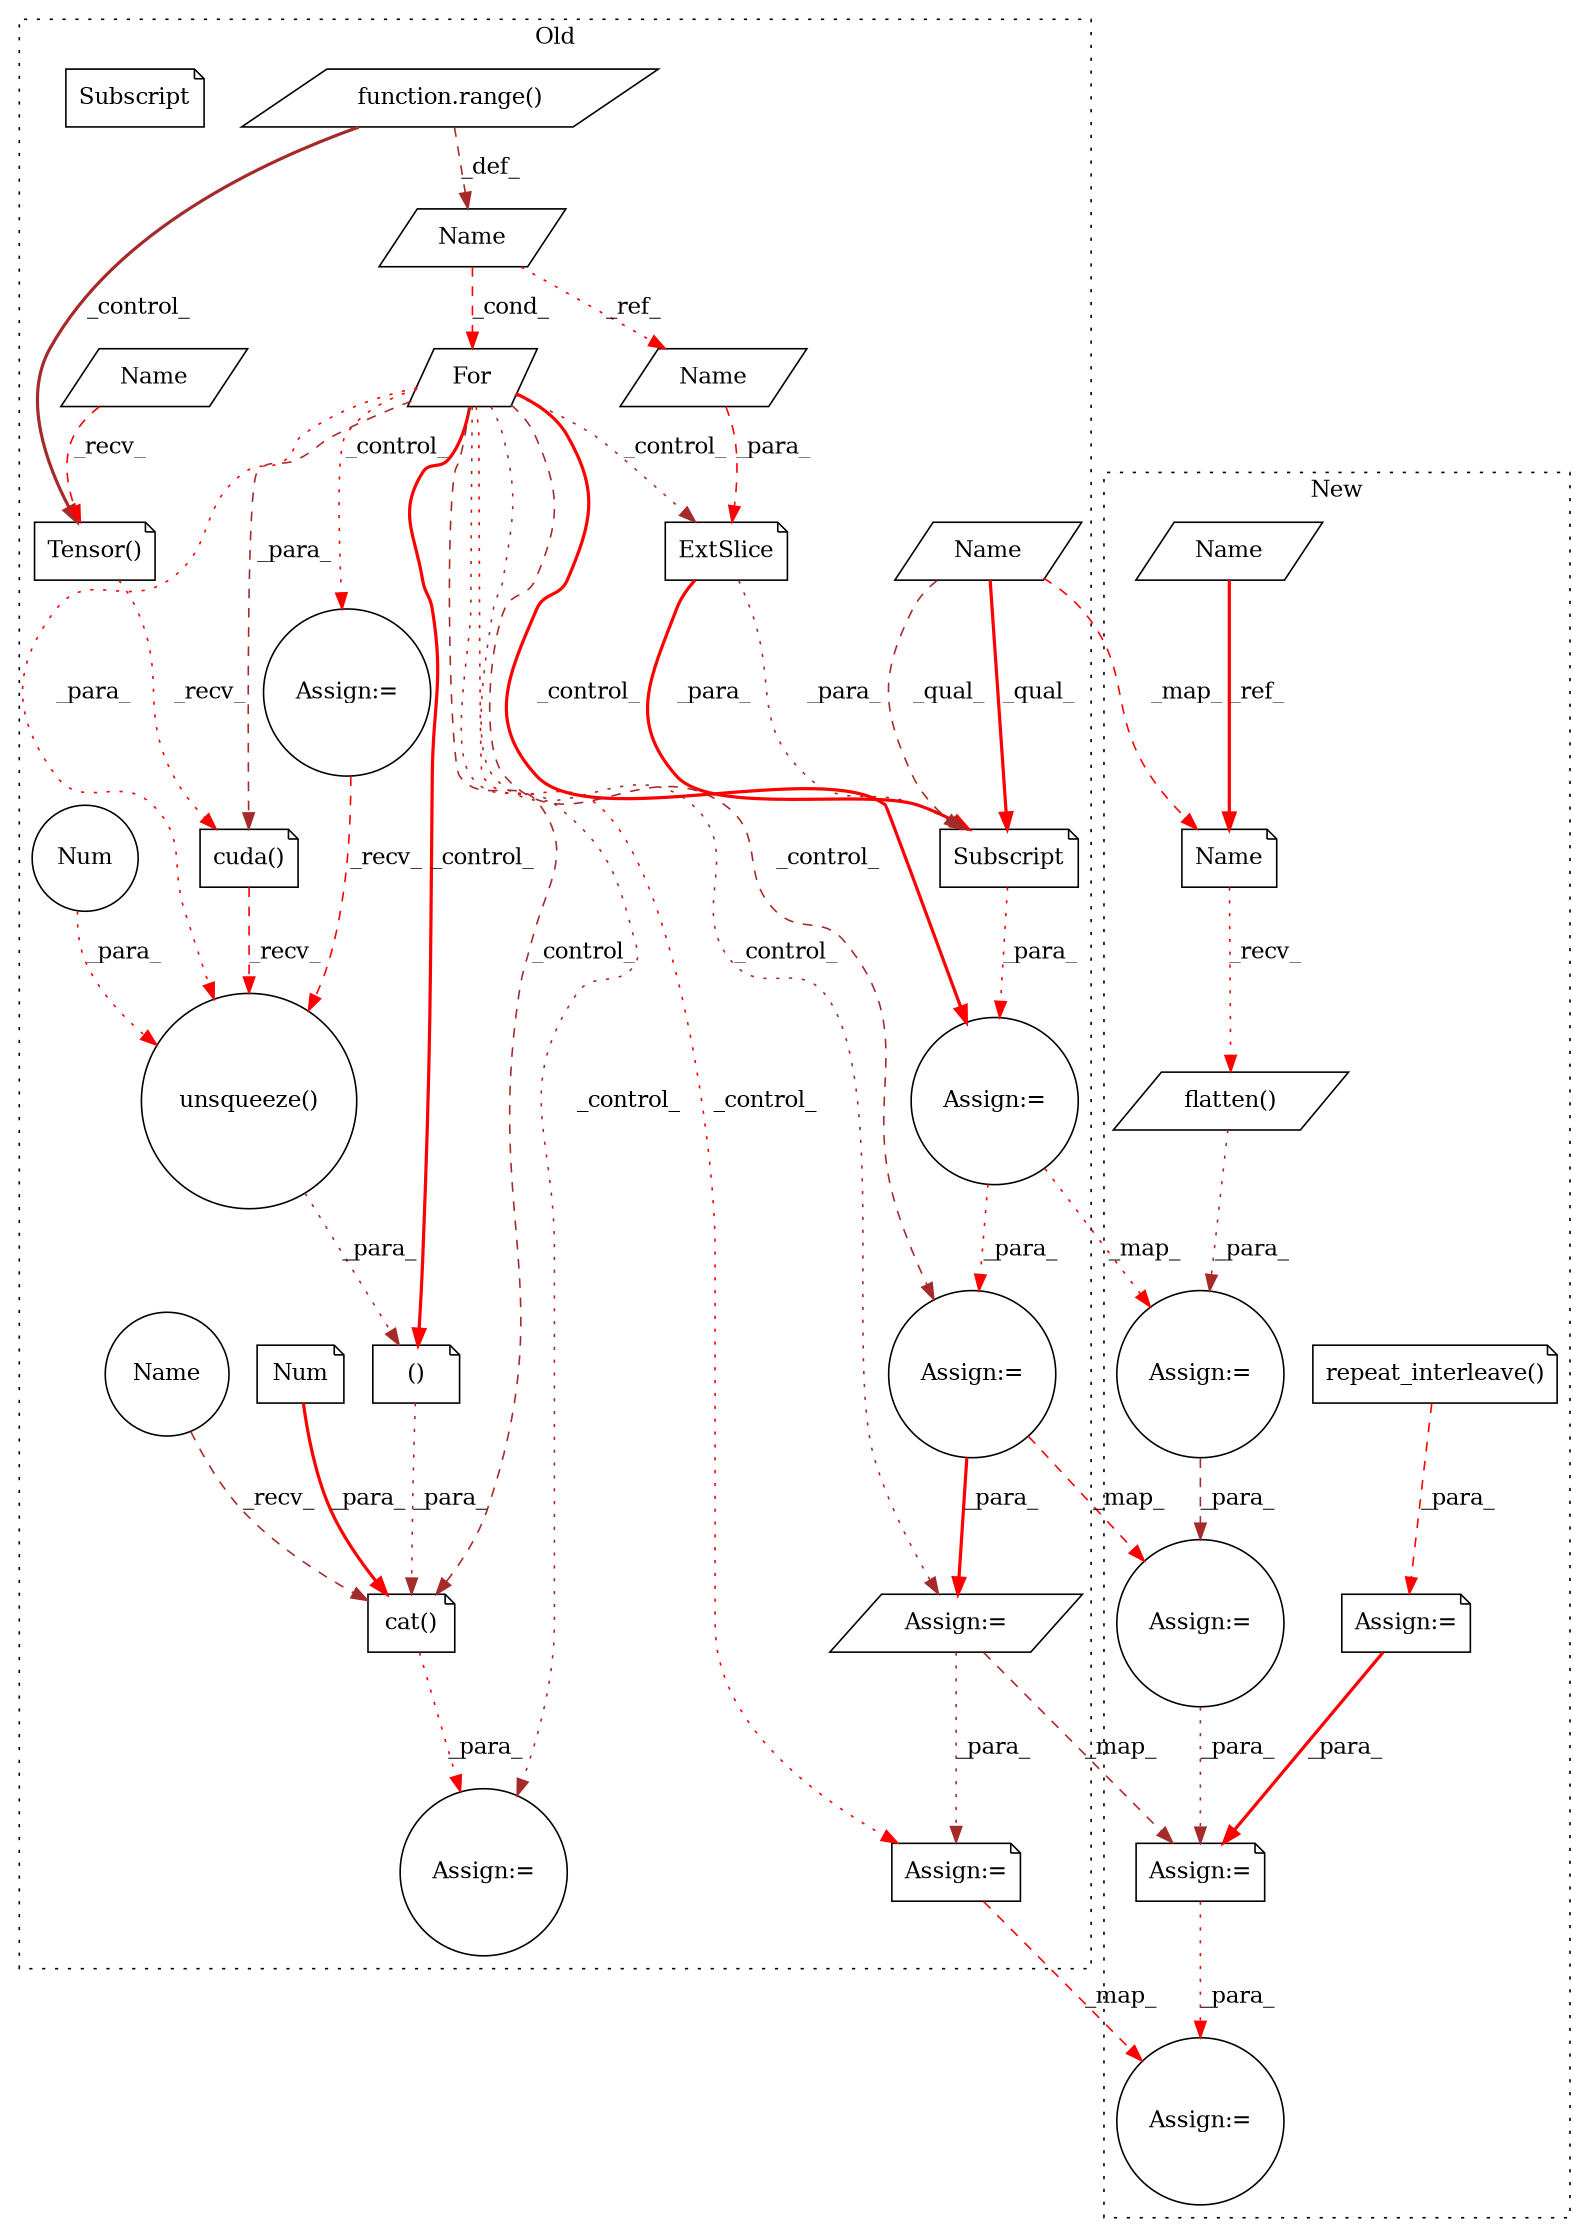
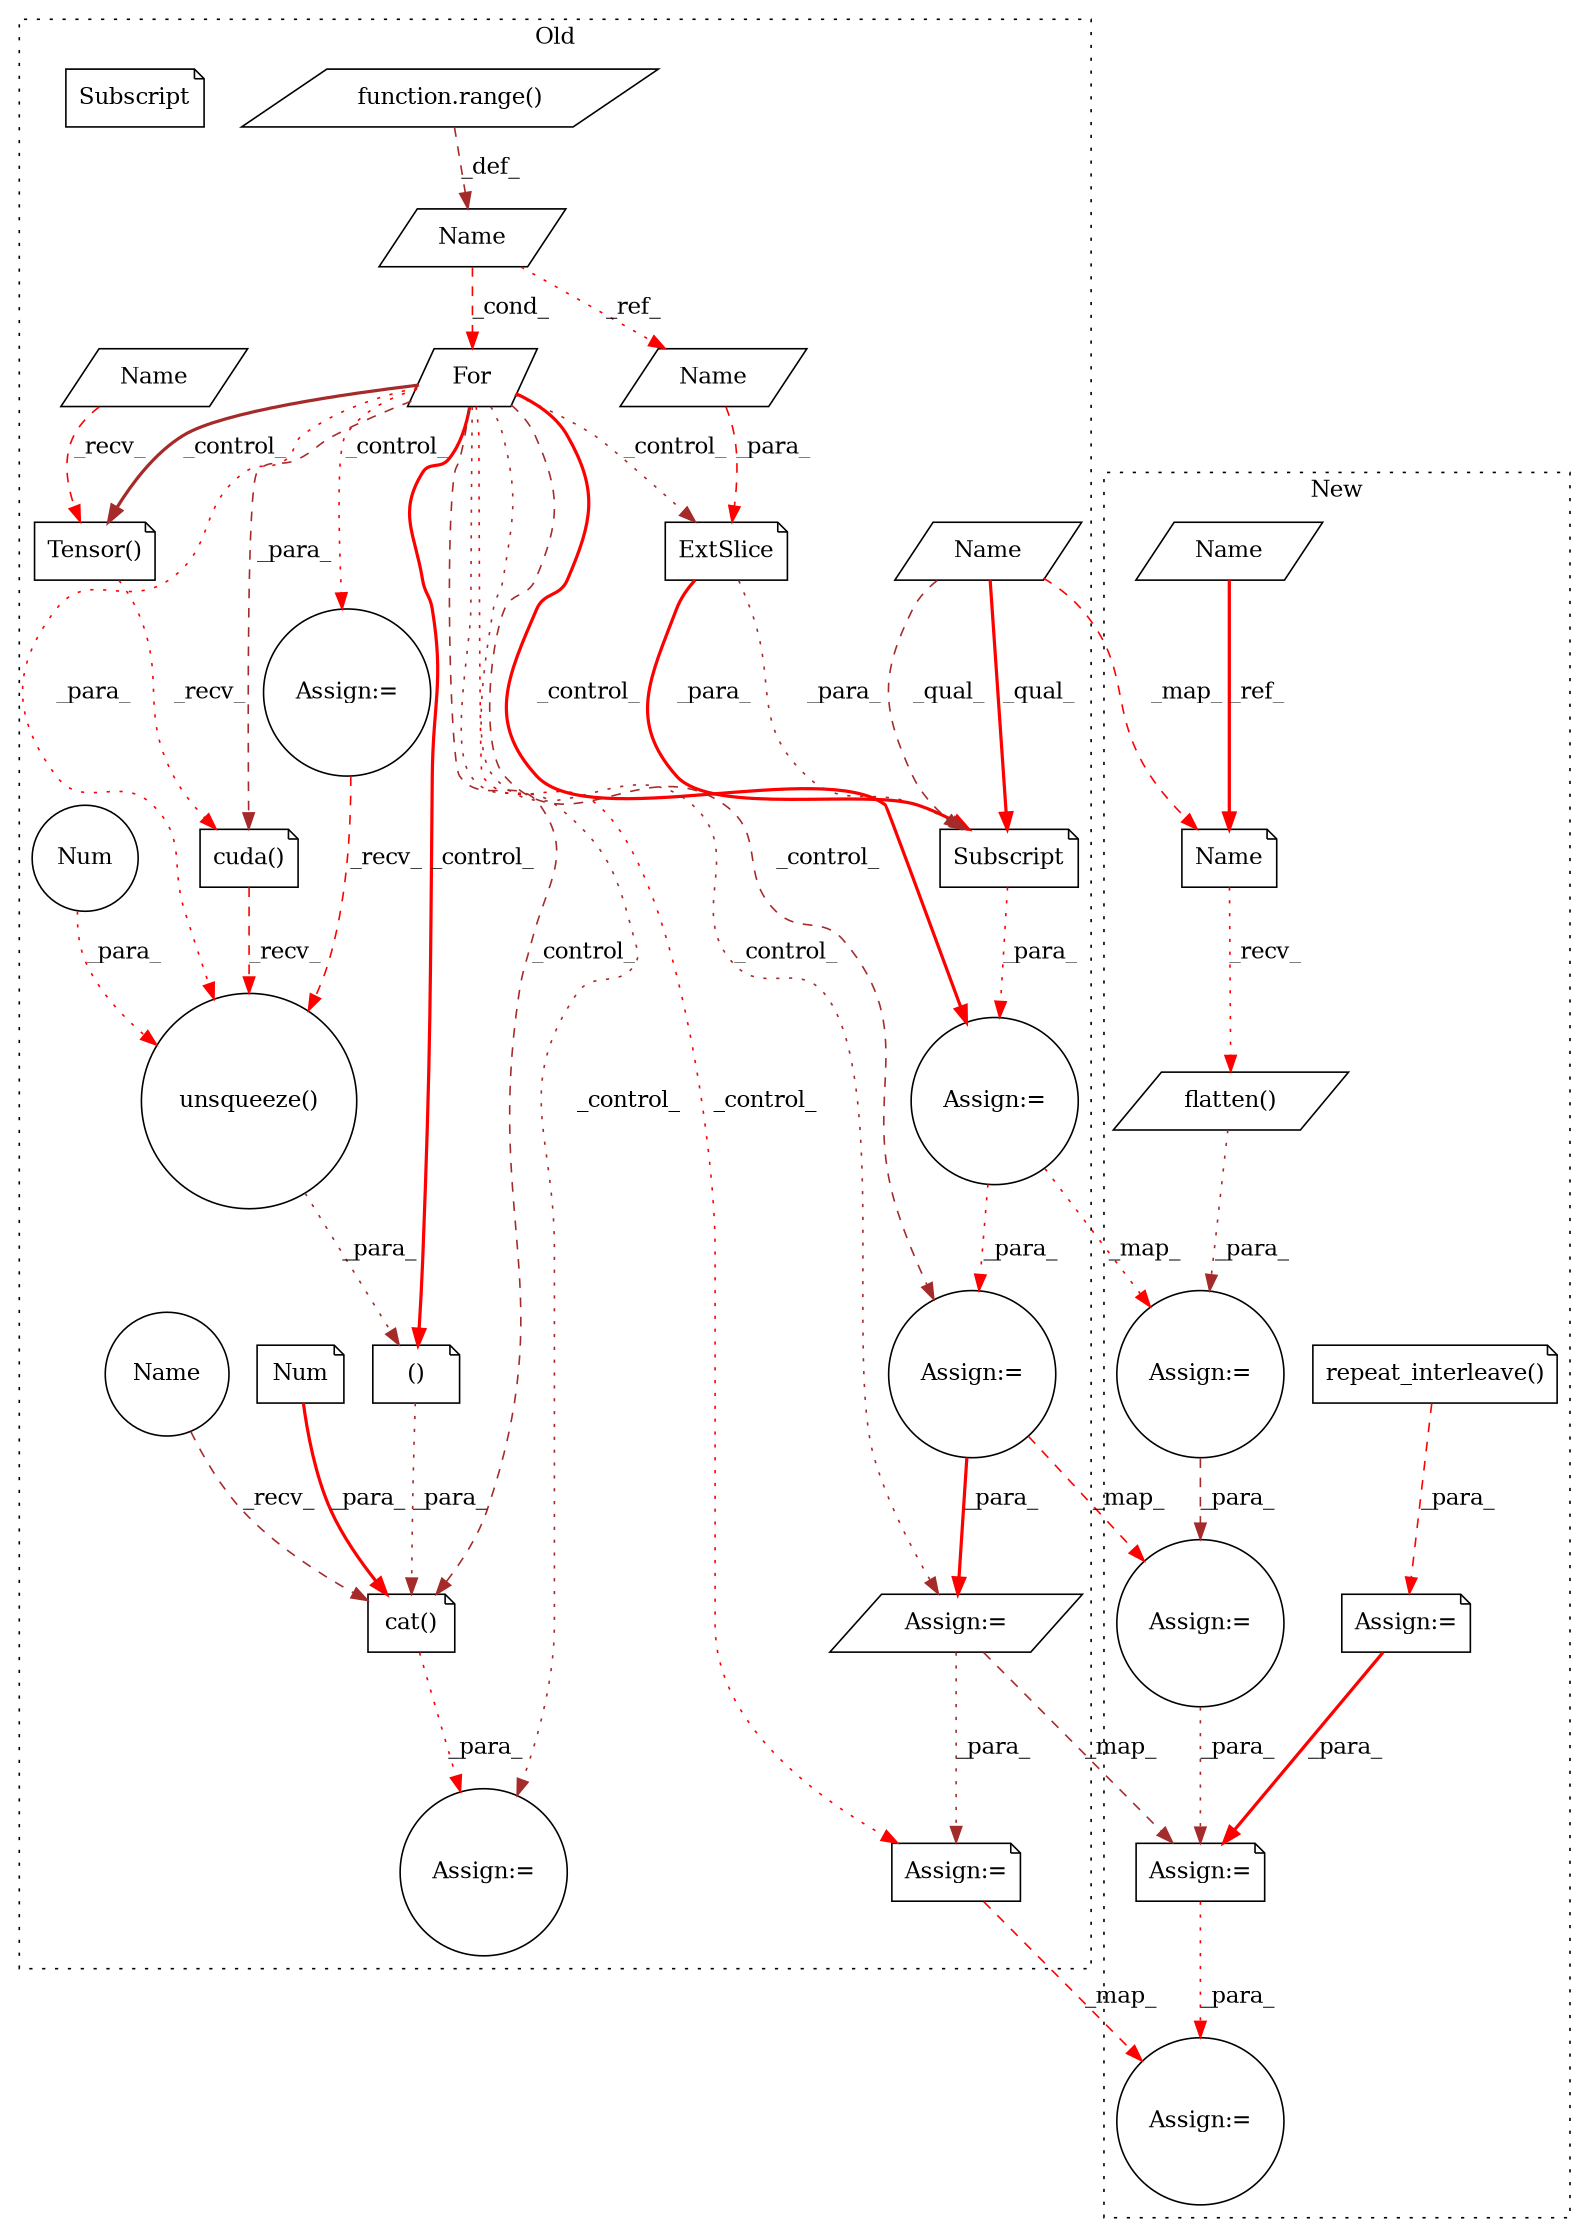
(119, 263) -> (251, 413)
